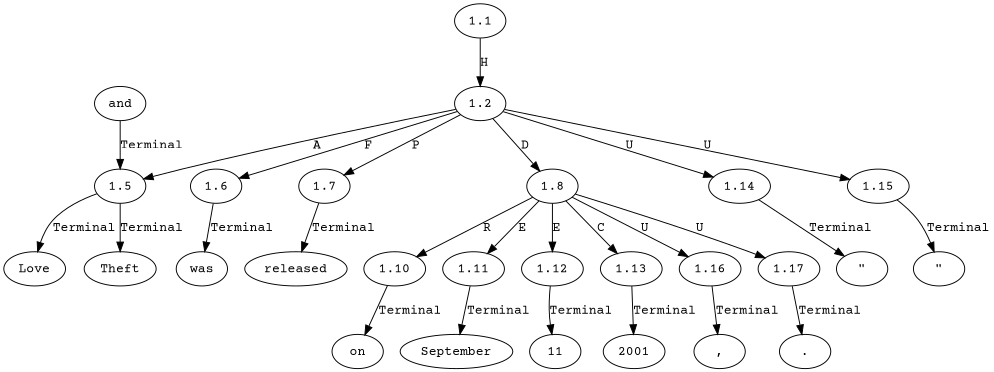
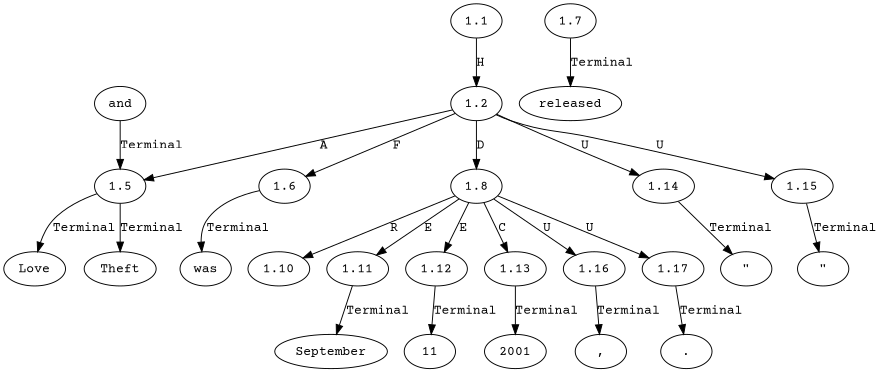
(407, 143) -> none
(358, 352) -> none
